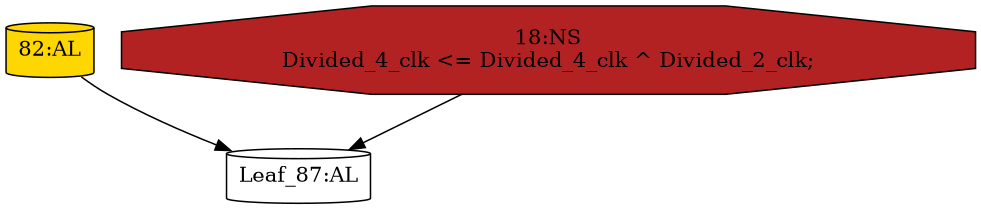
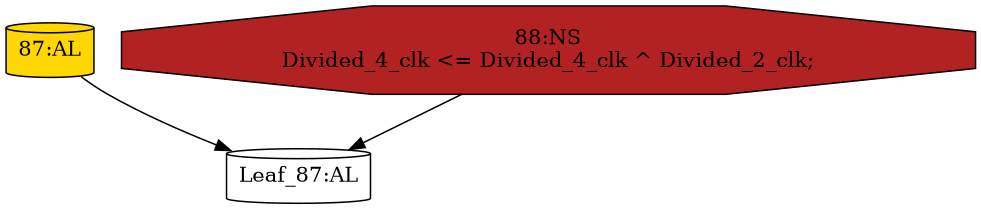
(50, 50) -> (50, 50)
(549, 50) -> (549, 50)
